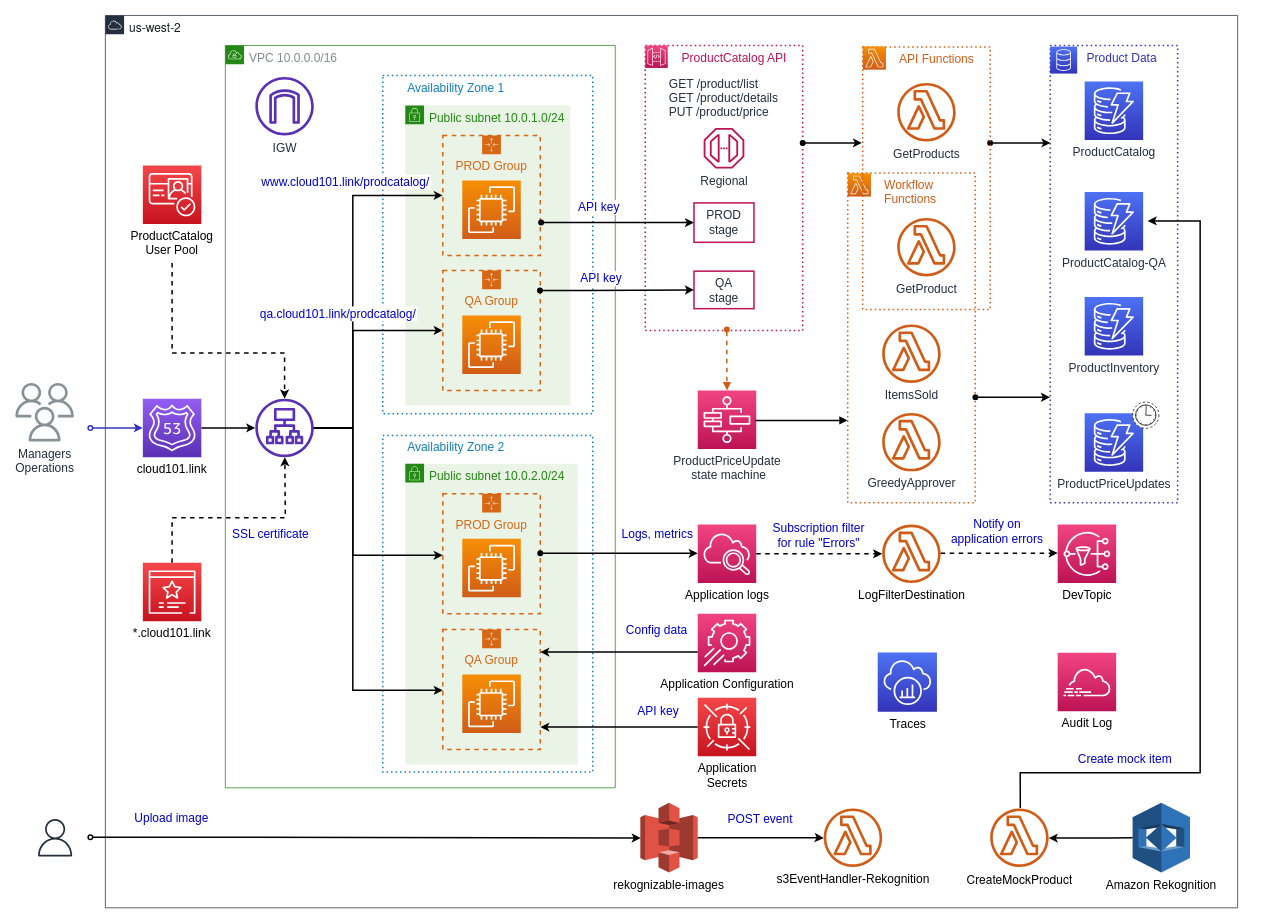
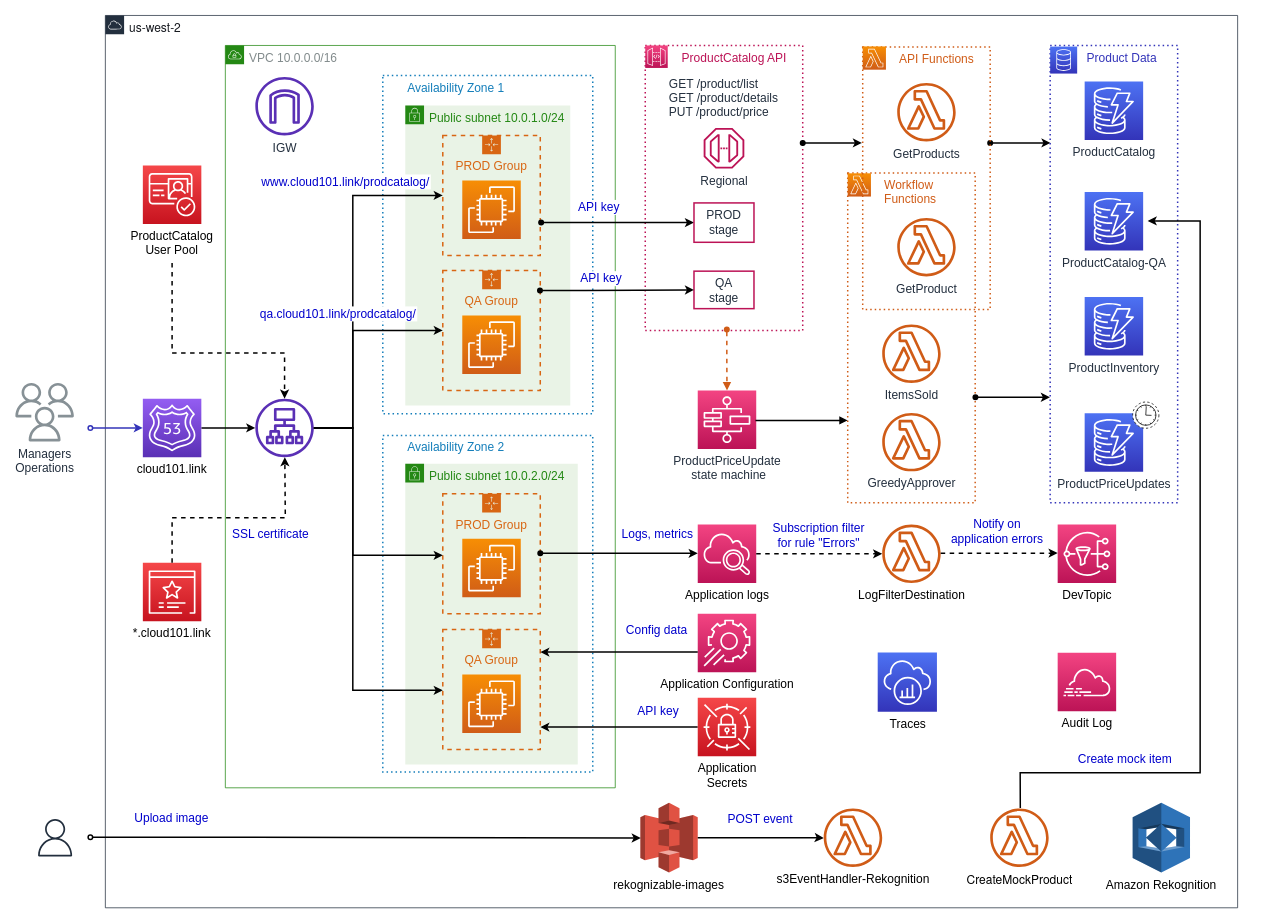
(1093, 838) -> none
